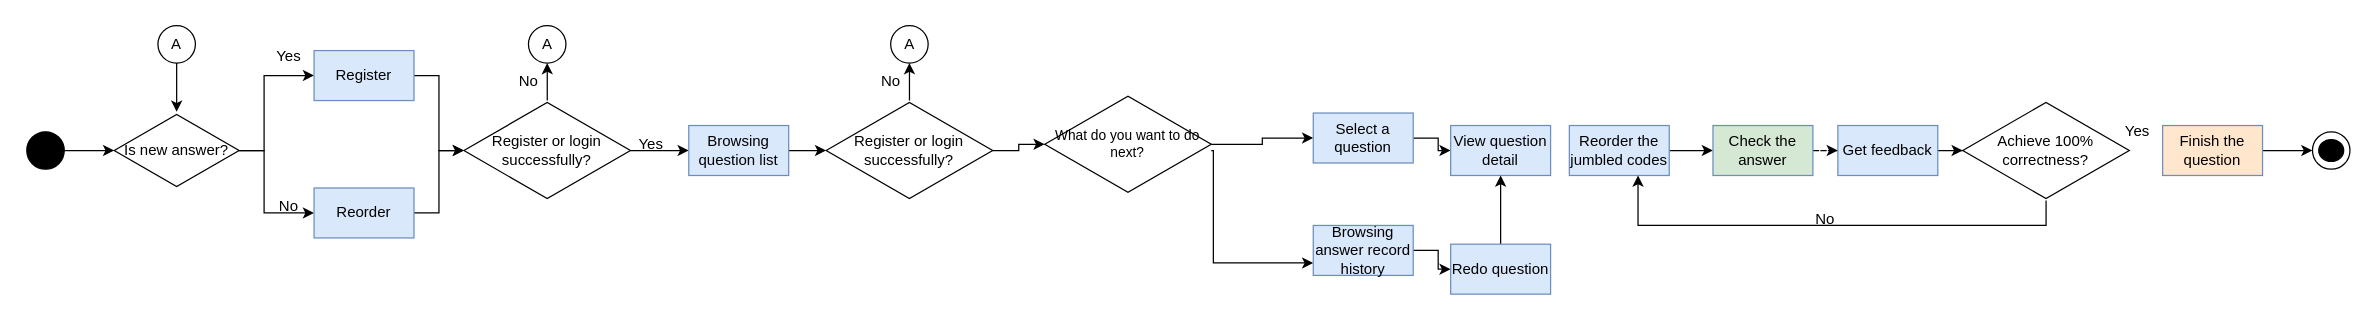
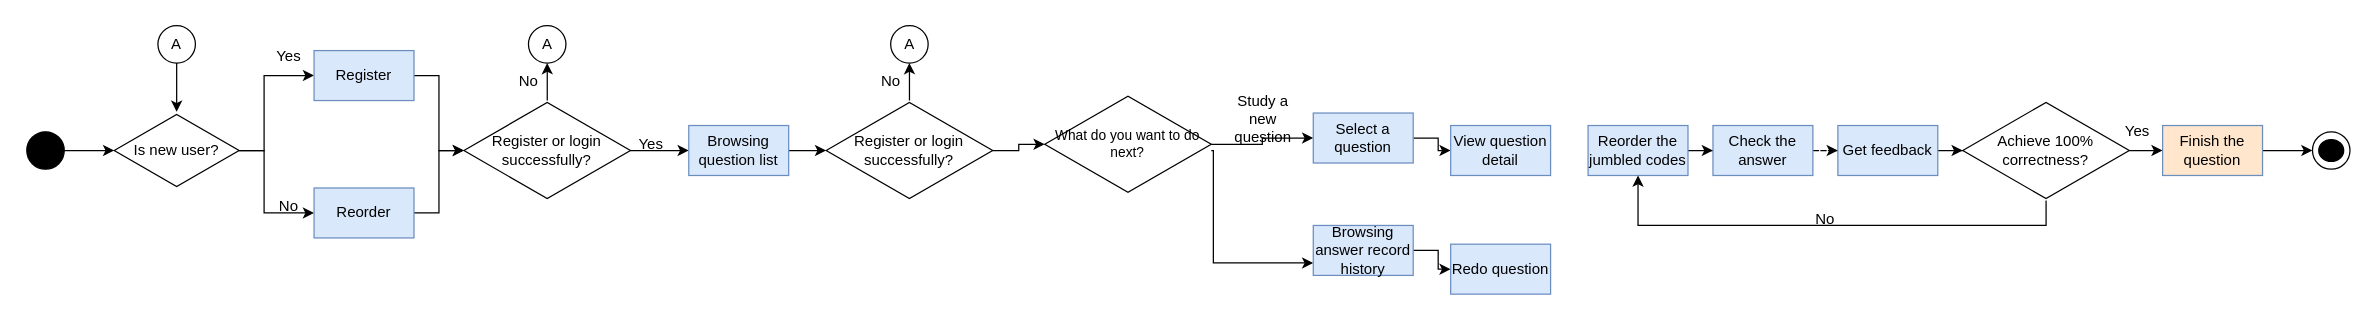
none -> (1263, 119)
(176, 151) -> (176, 151)
(1619, 151) -> (1638, 151)
(1763, 151) -> (1763, 151)
none -> (2151, 151)
(1501, 214) -> none
